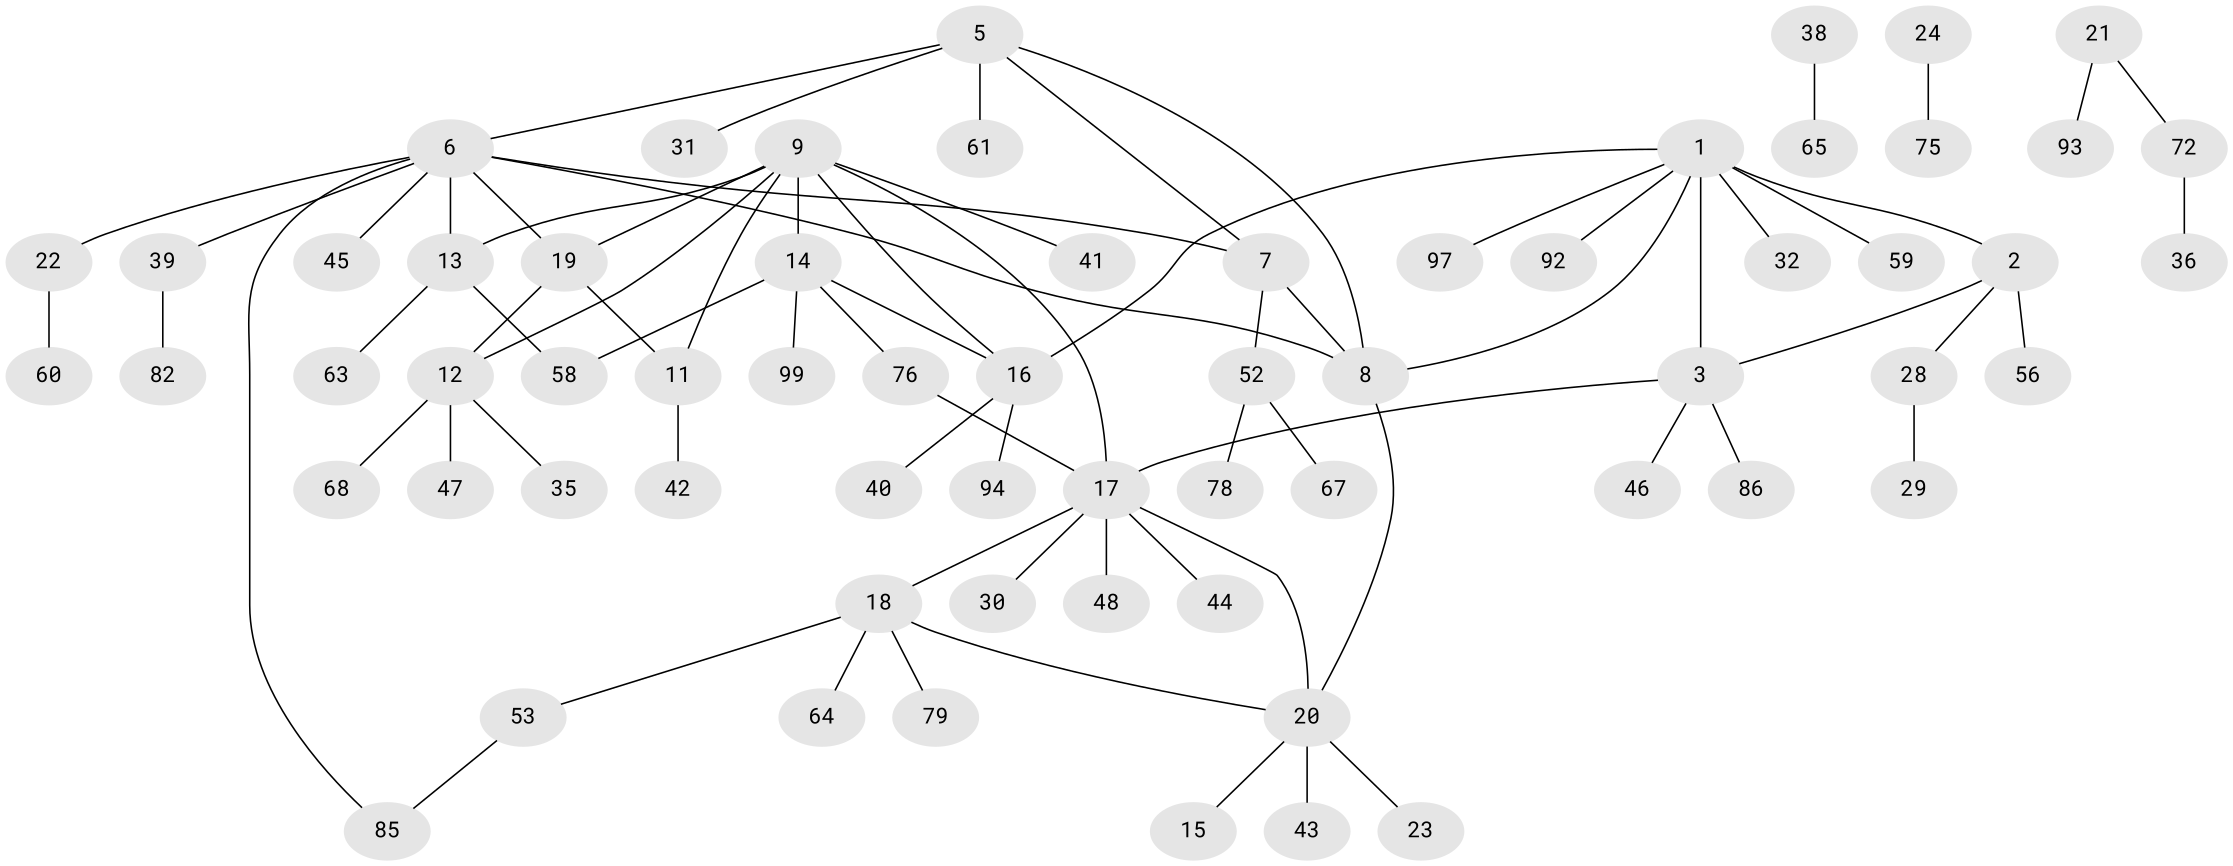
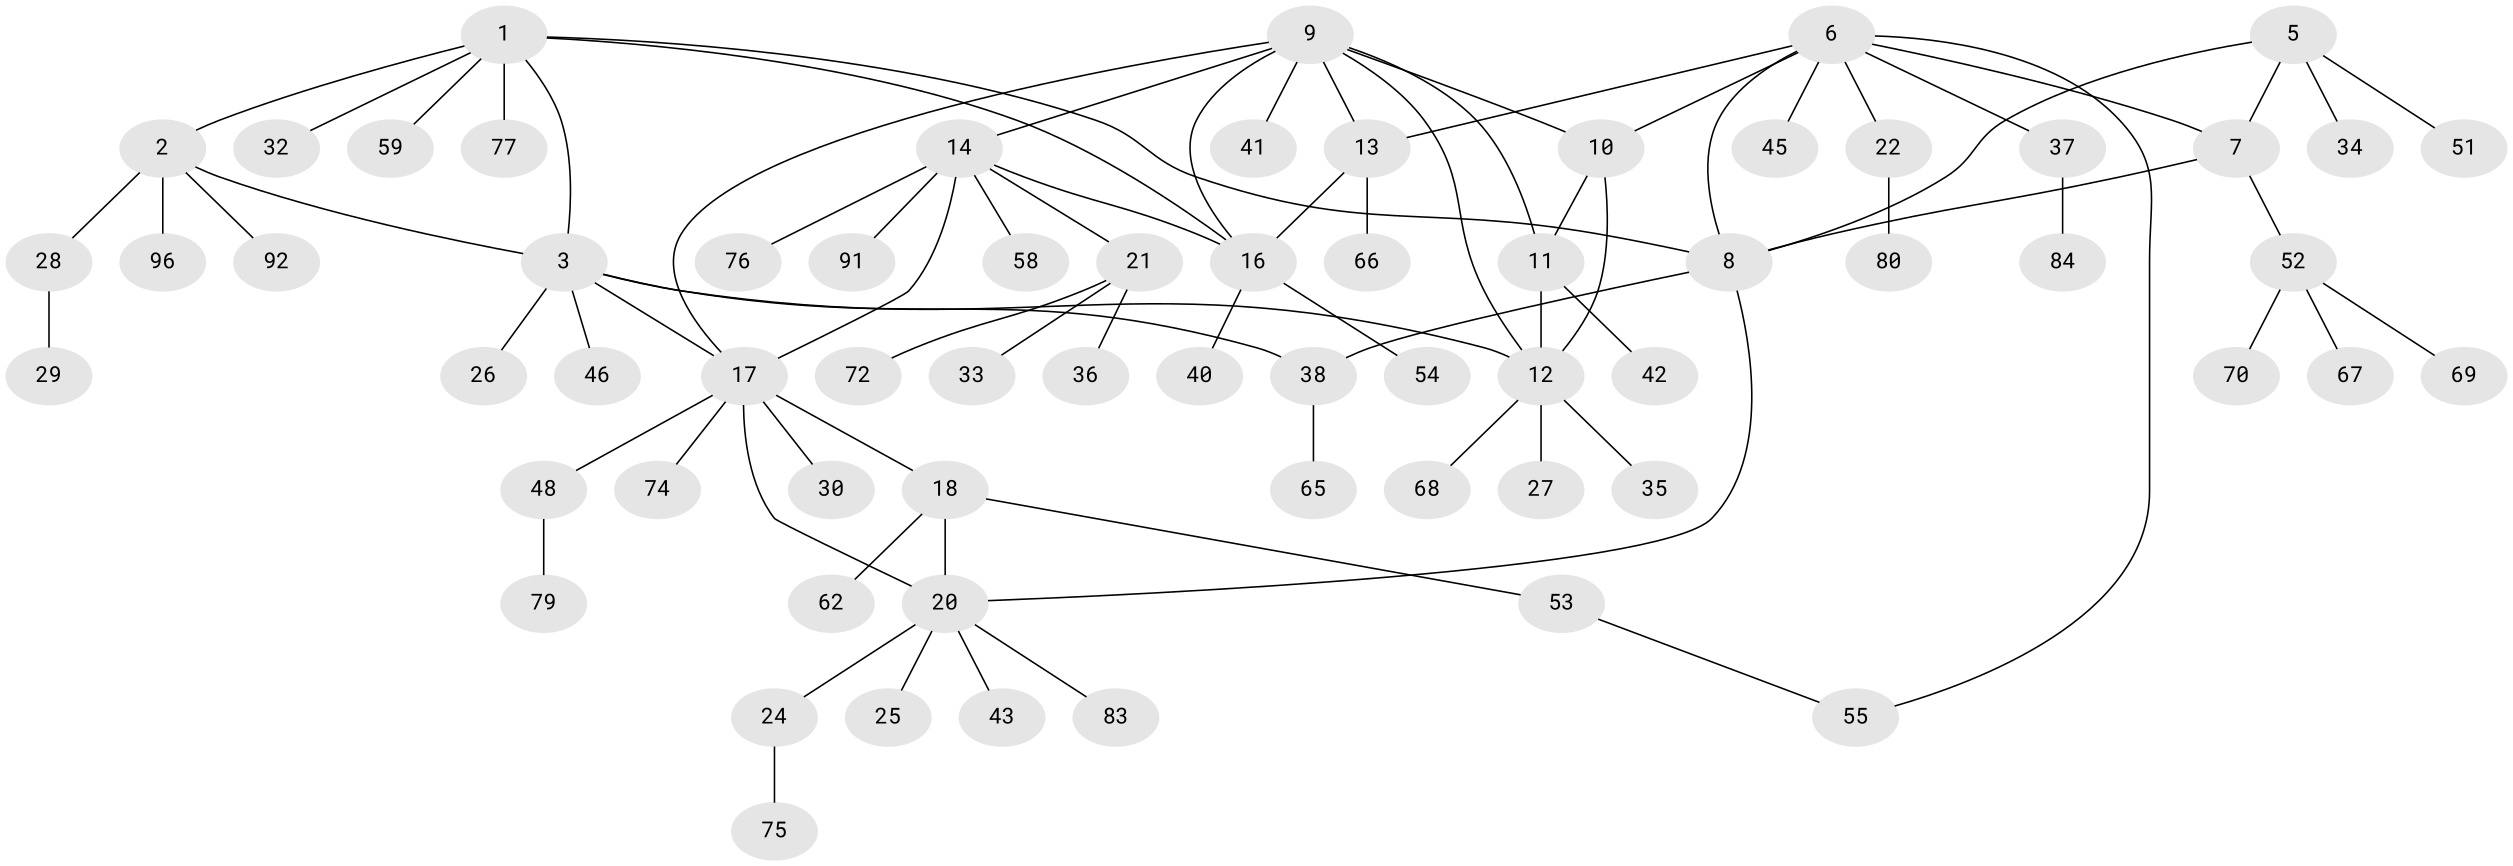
(715, 92) -> none
(684, 149) -> (2350, 149)
(980, 149) -> (2464, 149)
(2071, 149) -> (972, 376)
none -> (1049, 205)
(1627, 206) -> (220, 205)
(2184, 206) -> (1109, 328)
(163, 262) -> (2063, 149)
(564, 262) -> (1601, 149)
(1440, 262) -> (504, 149)
none -> (1103, 305)
none -> (1516, 310)
(500, 313) -> (1319, 197)
none -> (1098, 316)
none -> (1541, 319)
(49, 376) -> (1889, 262)
(163, 376) -> (2063, 262)
(337, 376) -> (1367, 262)
(792, 376) -> (852, 262)
(2028, 376) -> (163, 262)
none -> (2464, 376)
(996, 427) -> (899, 297)
(450, 490) -> (1541, 490)
(993, 490) -> (1427, 376)
(1220, 490) -> (2236, 376)
(1751, 490) -> (484, 376)
(1220, 604) -> (658, 490)
none -> (860, 661)
(907, 661) -> (544, 547)
(822, 718) -> (831, 604)
(387, 831) -> (1856, 718)
(1193, 831) -> (888, 718)
(1421, 831) -> (1116, 718)
